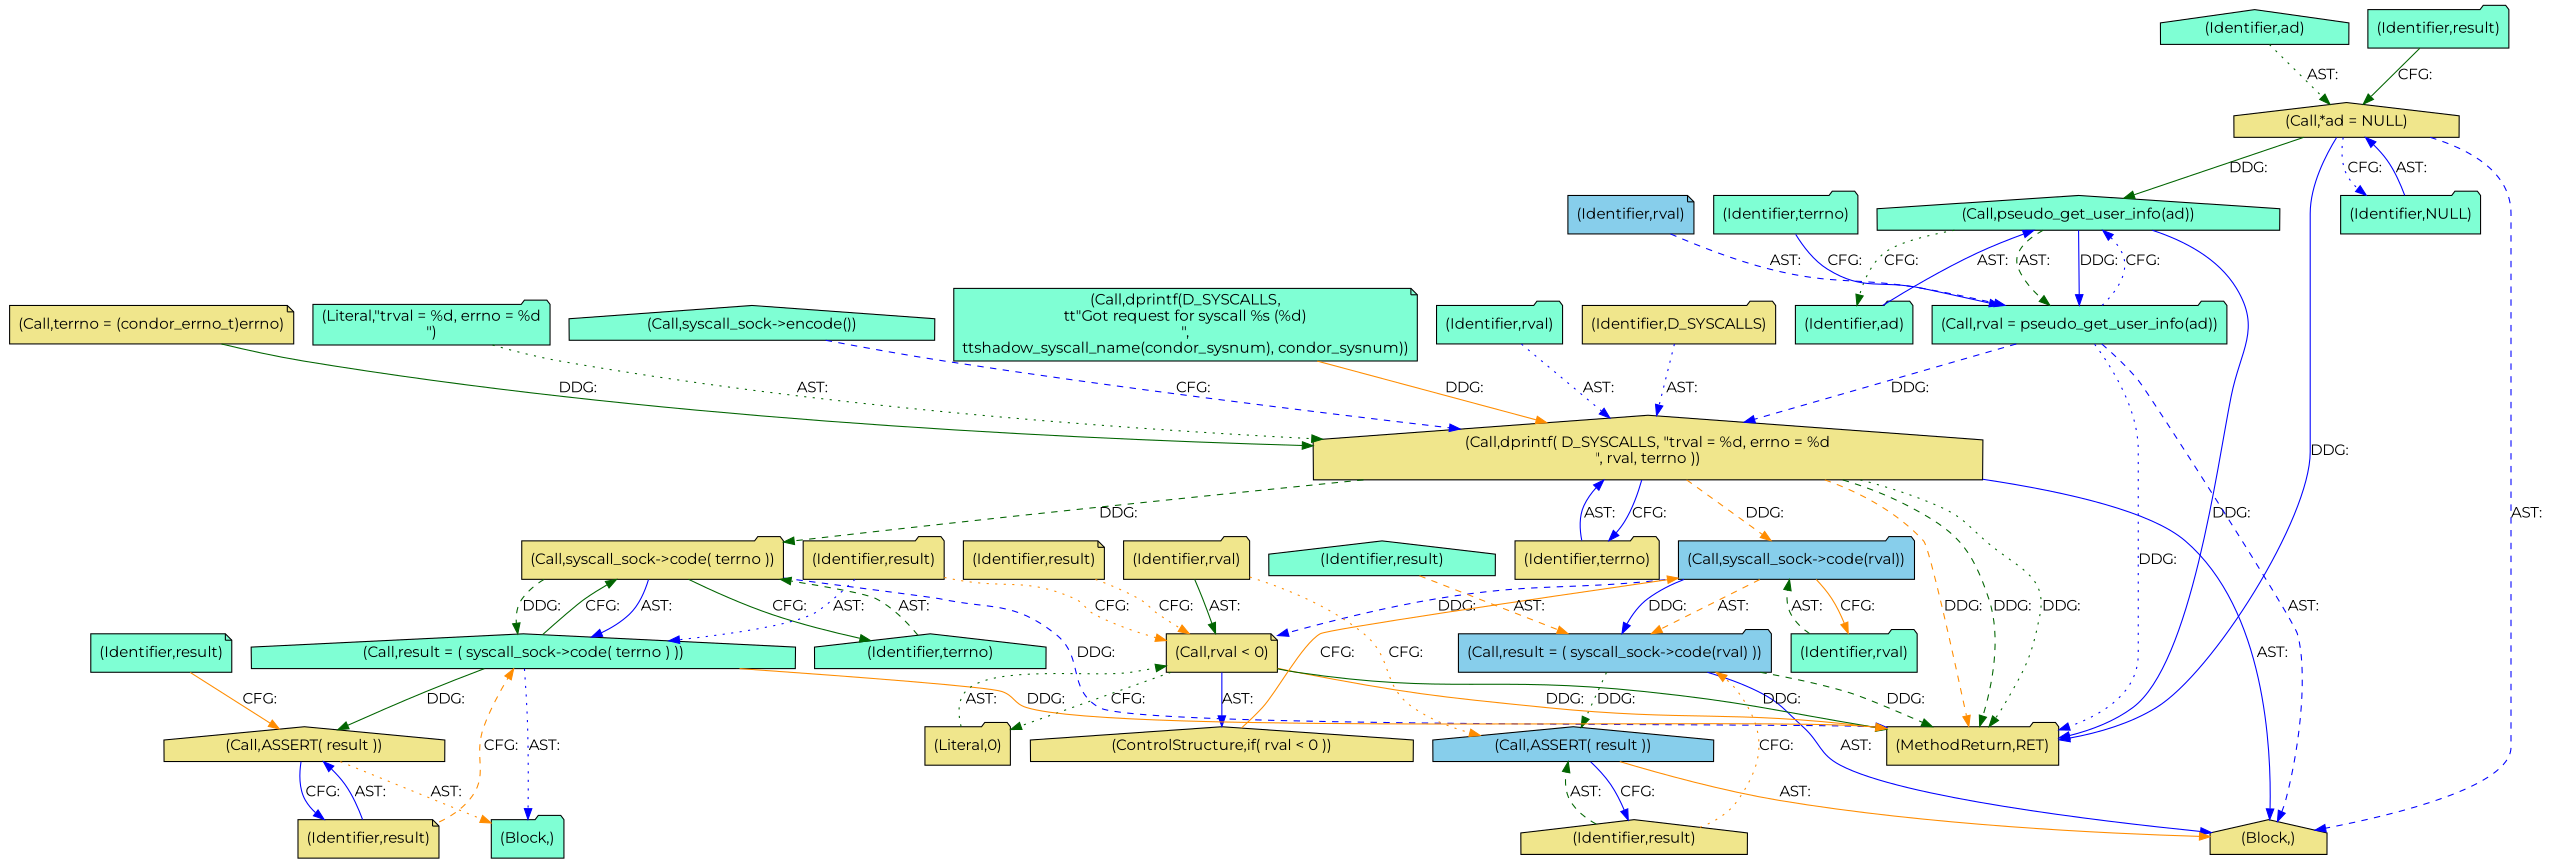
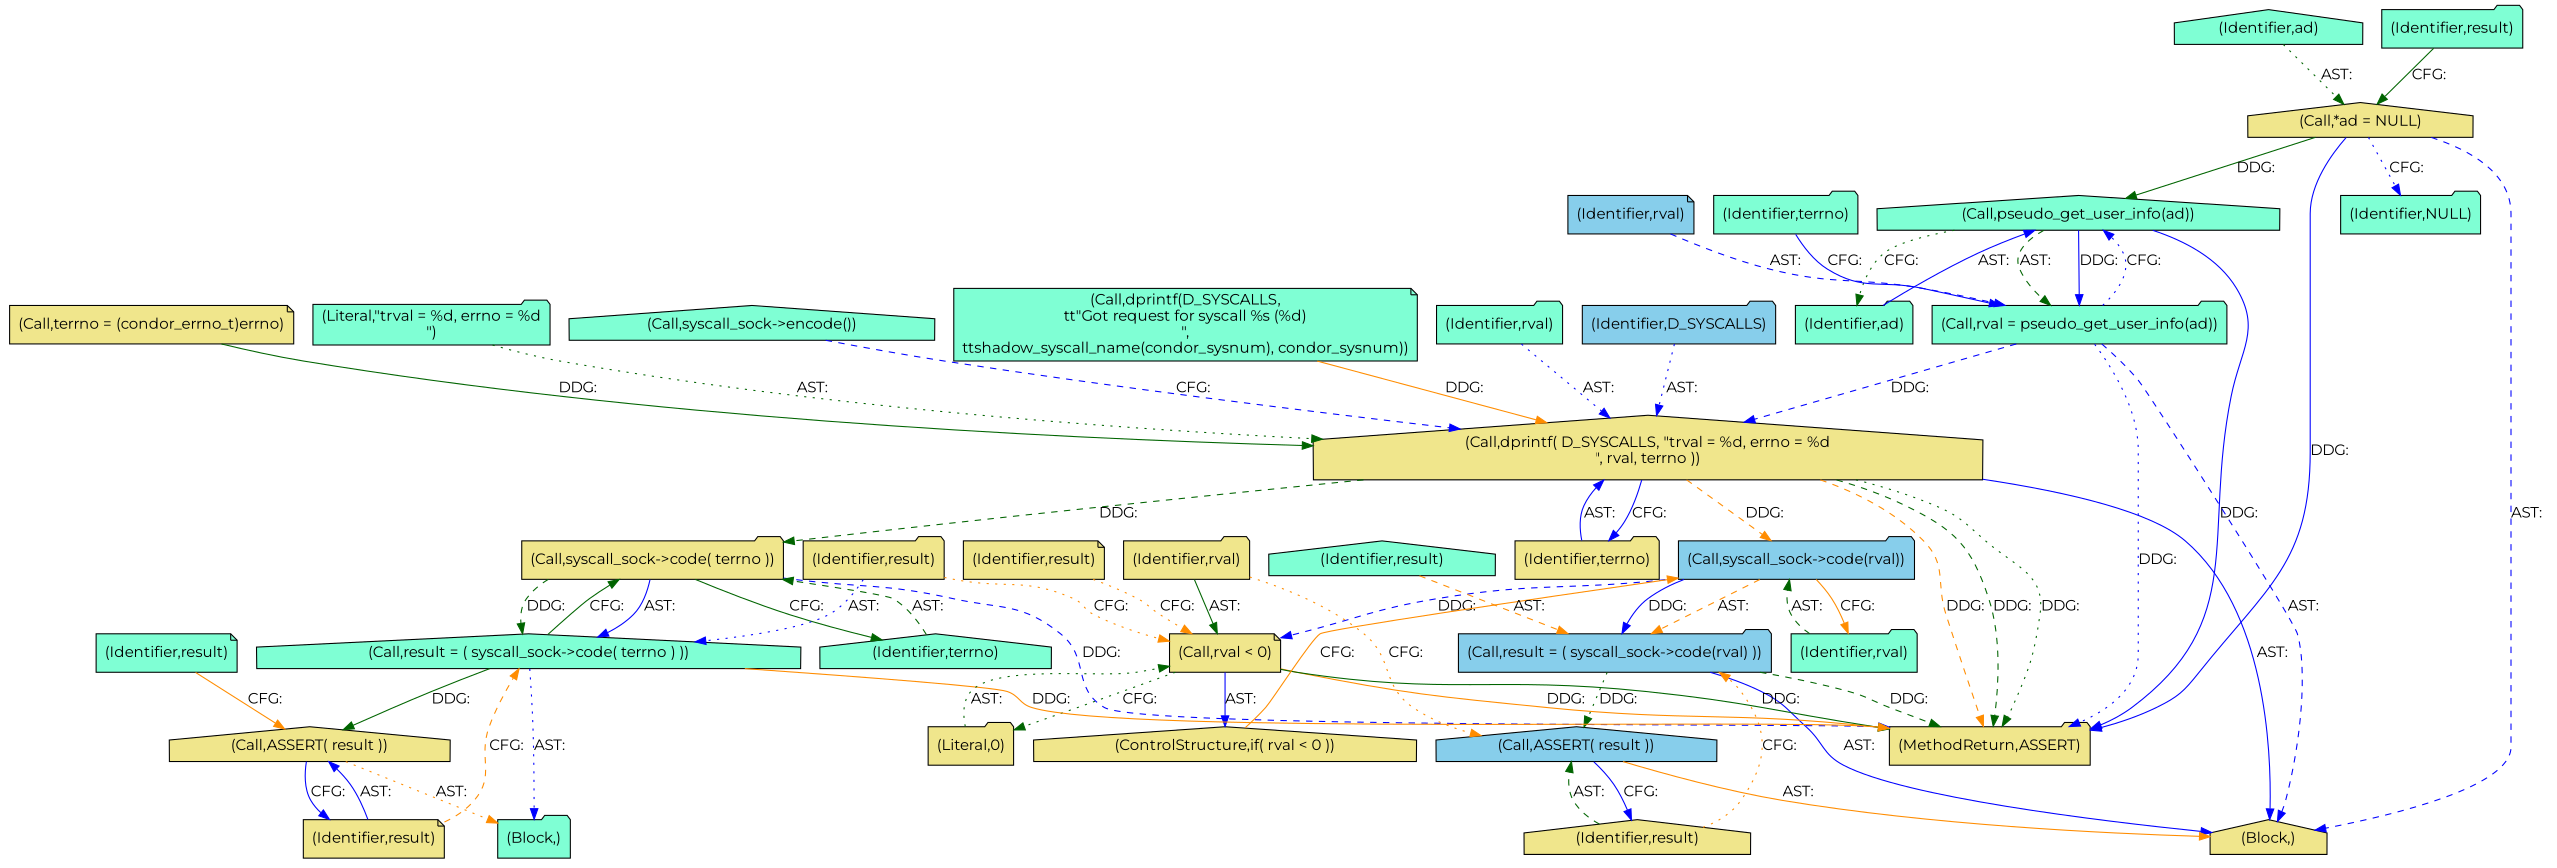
(2392, 168) -> none
(1679, 325) -> (1679, 325)
(1973, 746) -> (1990, 746)
